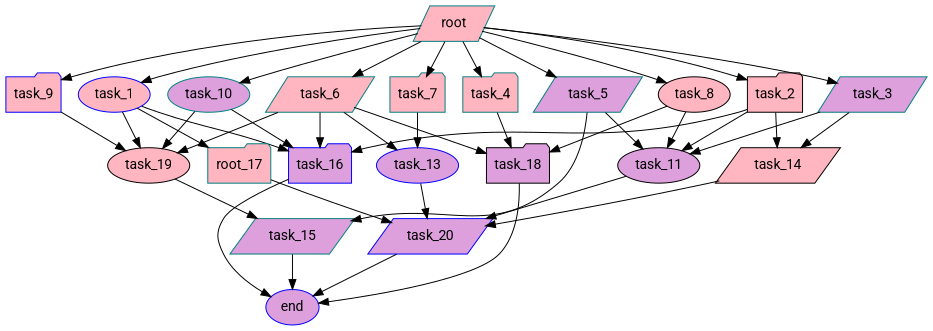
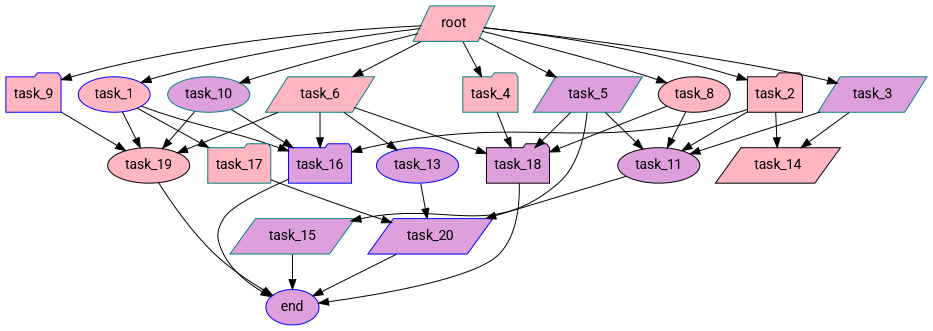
(418, 95) -> none
none -> (556, 127)
(239, 165) -> (239, 165)
(212, 197) -> (204, 244)
(608, 204) -> none
